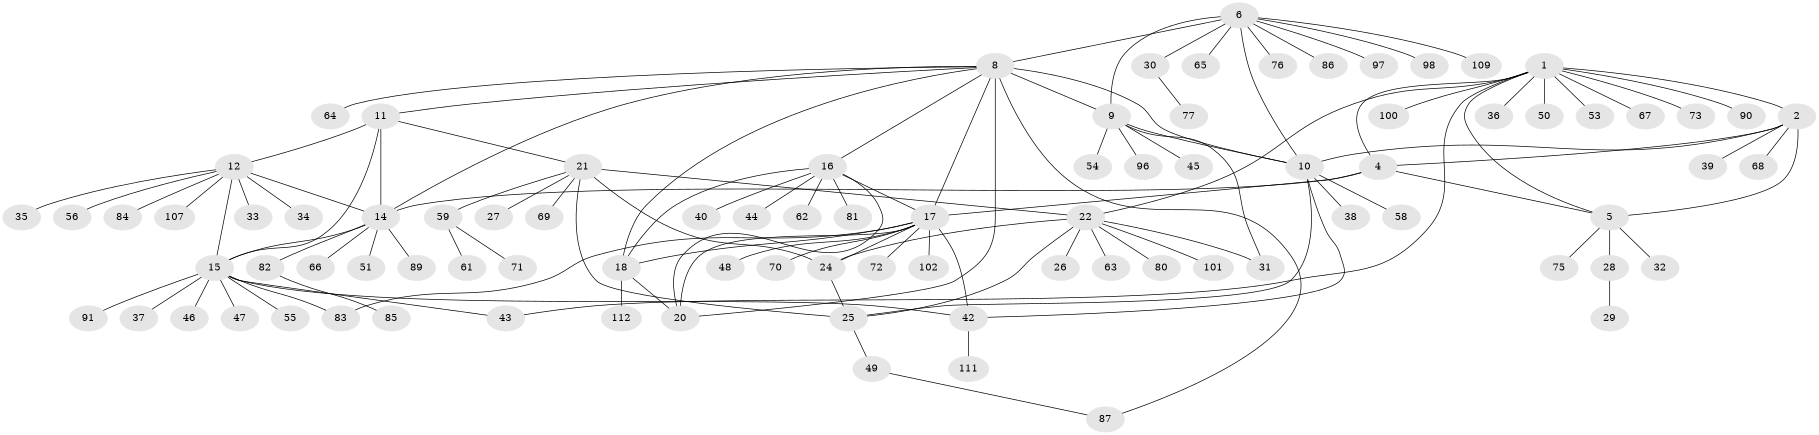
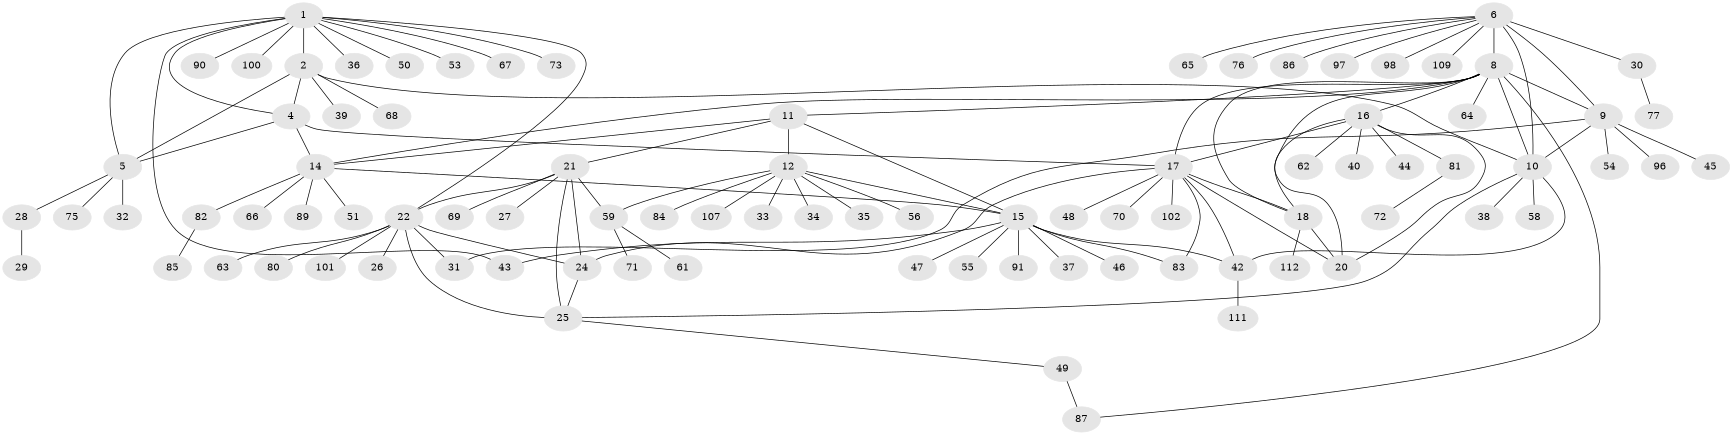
(307, 192) -> (703, 185)
(898, 248) -> (1418, 192)
